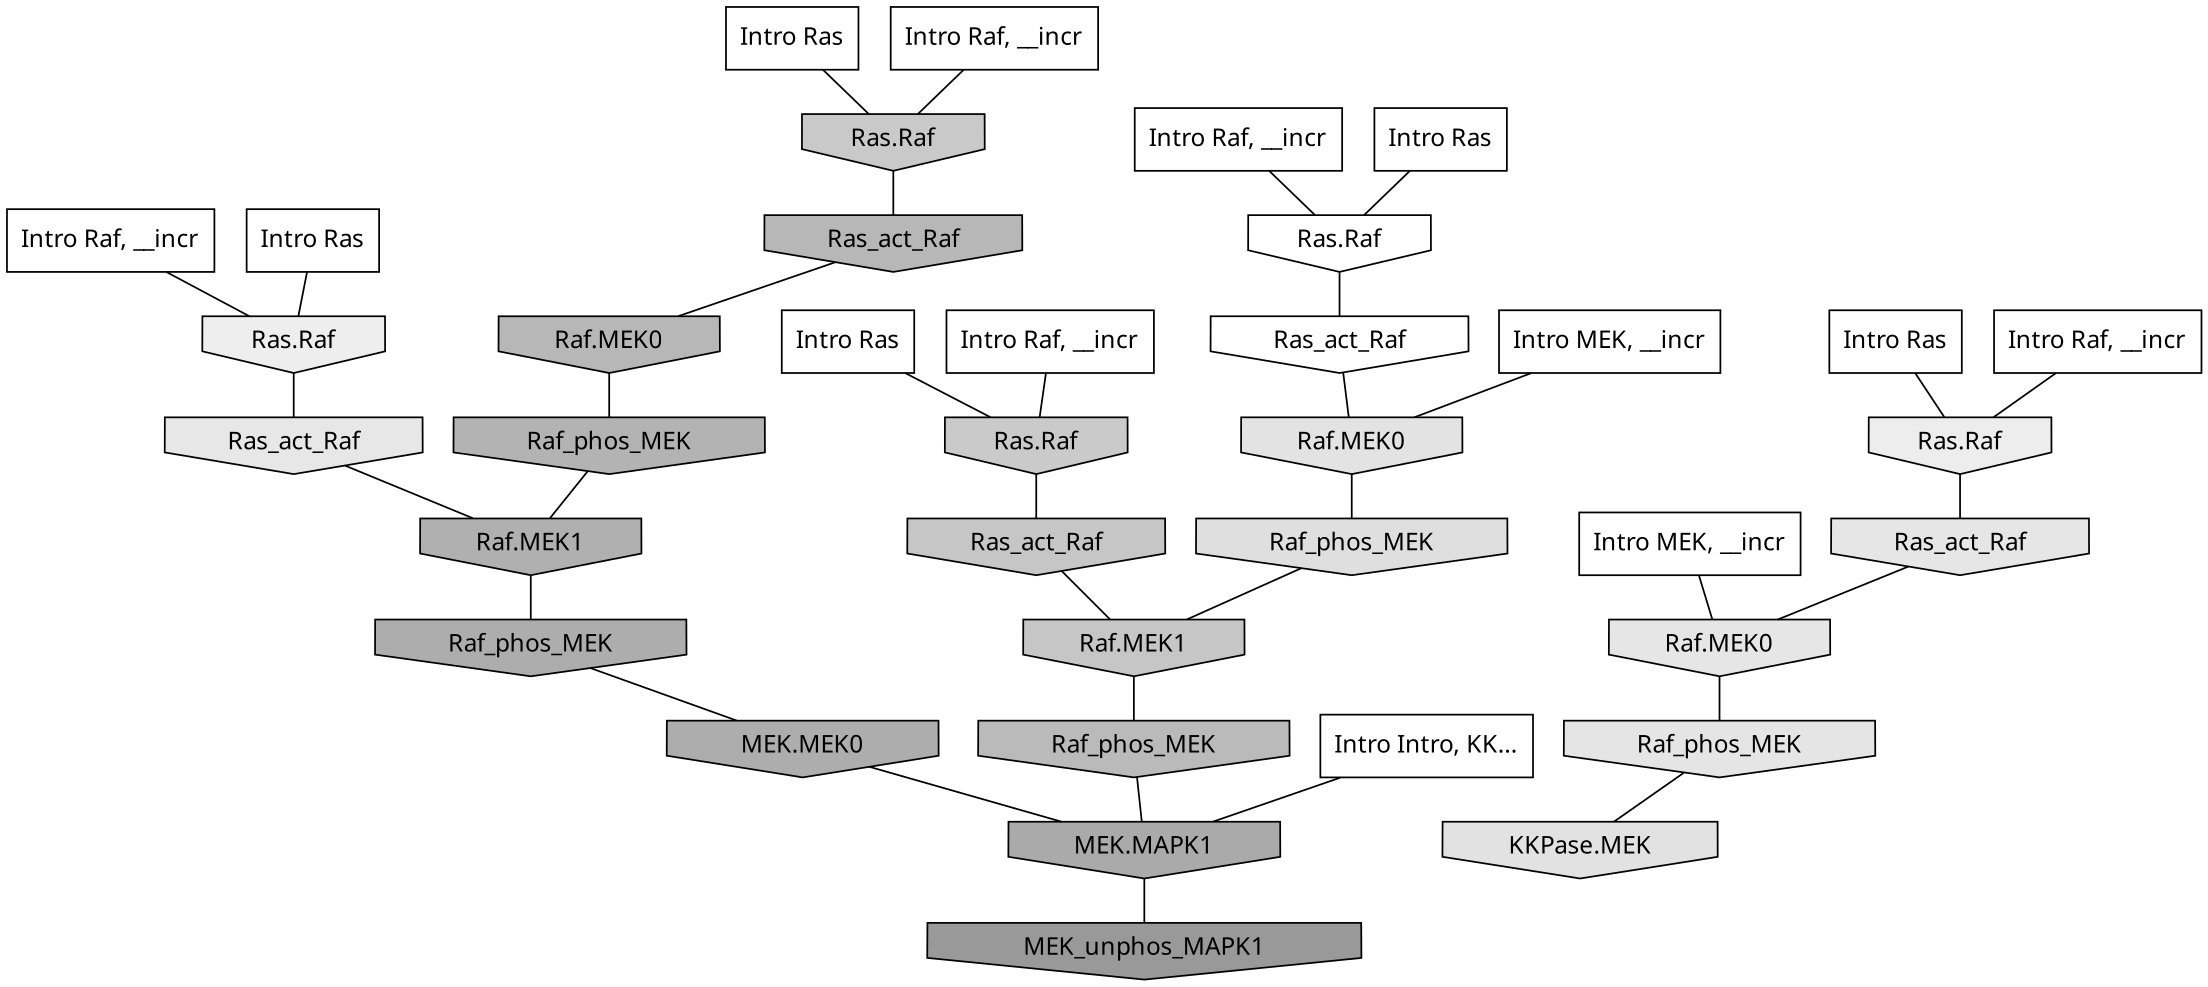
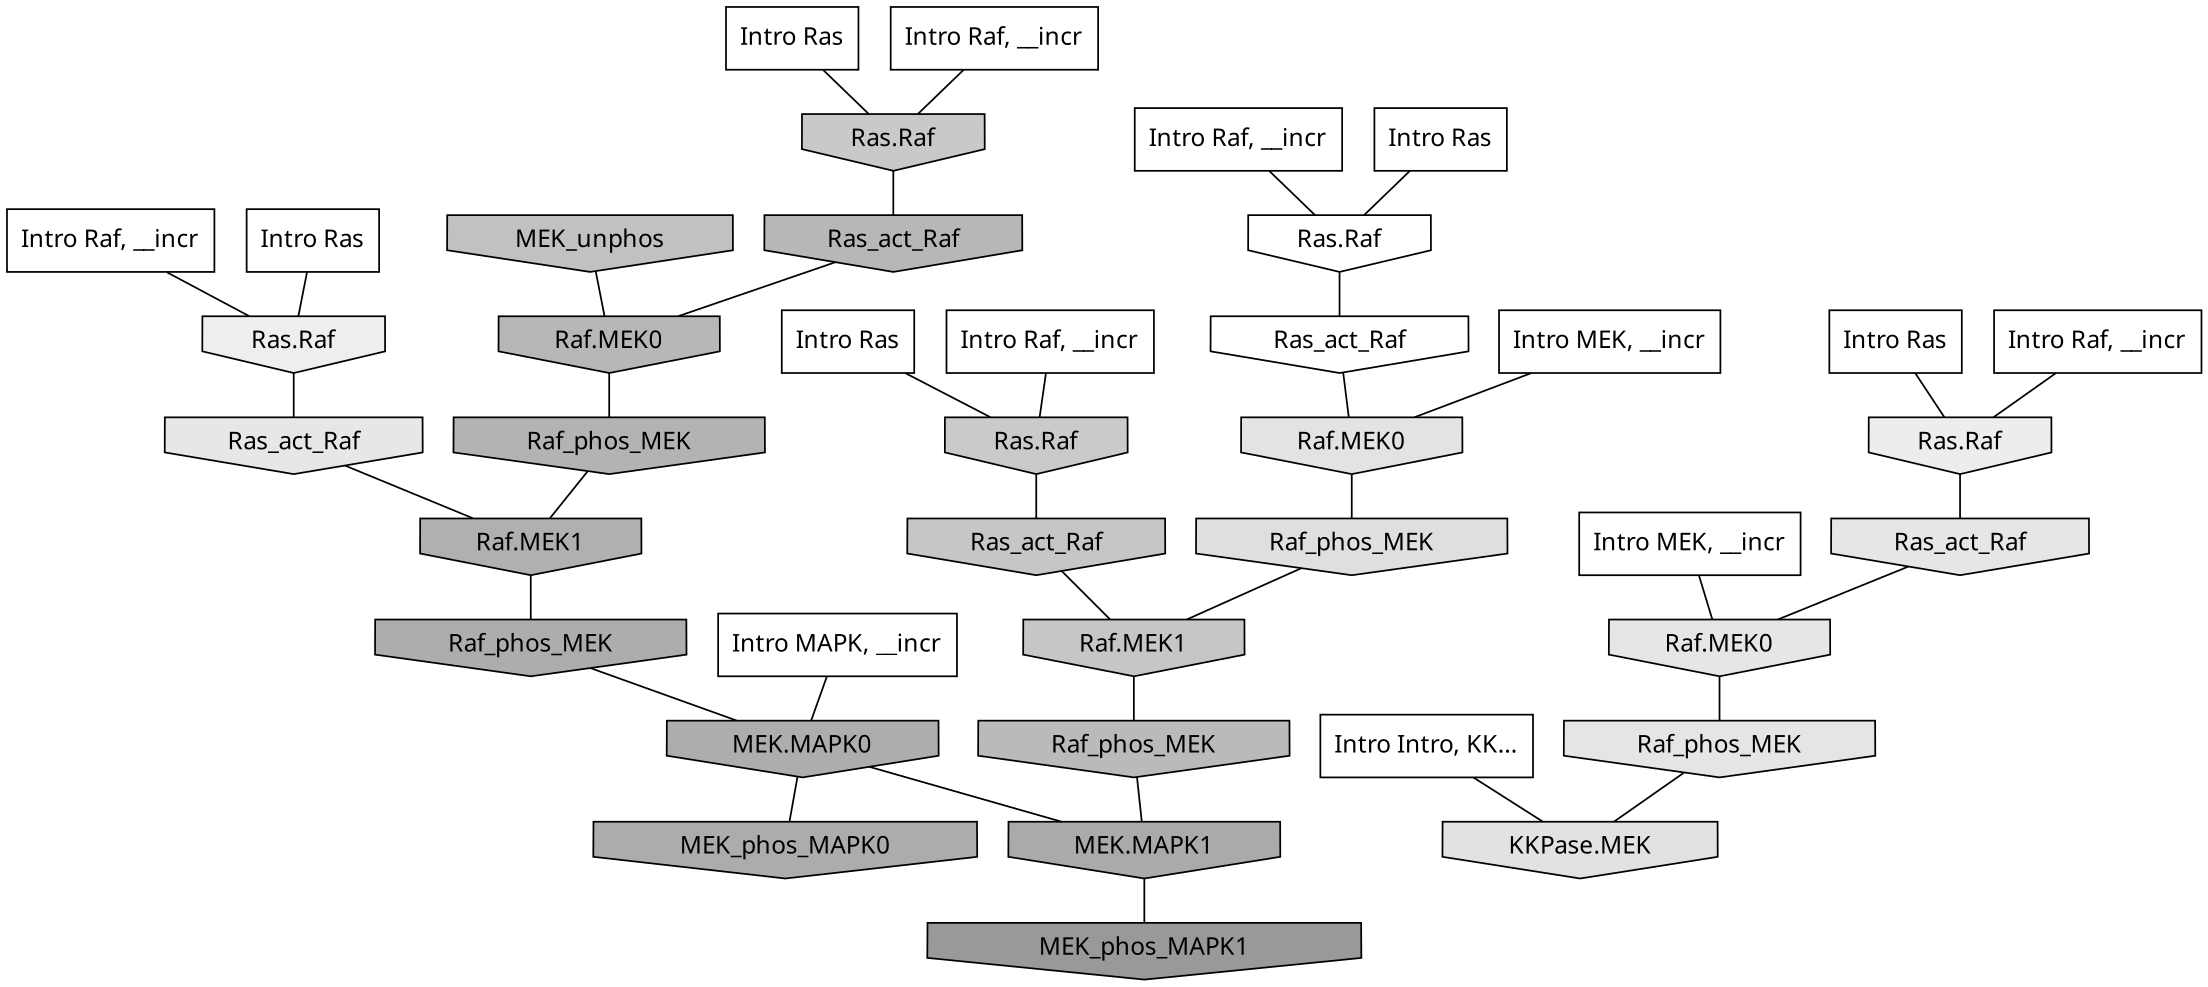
none -> (590, 241)
none -> (838, 645)
(803, 746) -> (803, 746)
(1277, 800) -> (1508, 800)
none -> (785, 847)
(1144, 948) -> (1144, 948)
